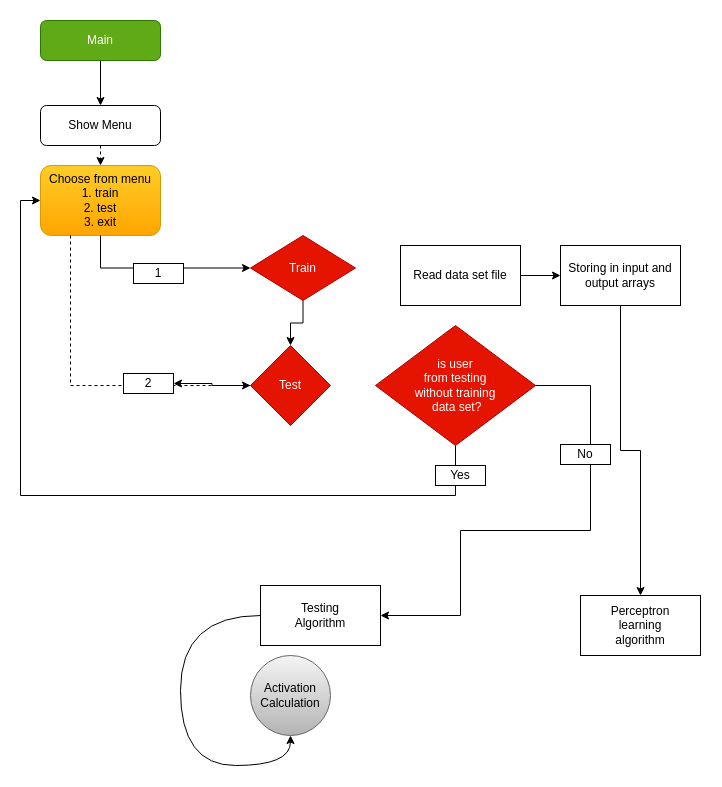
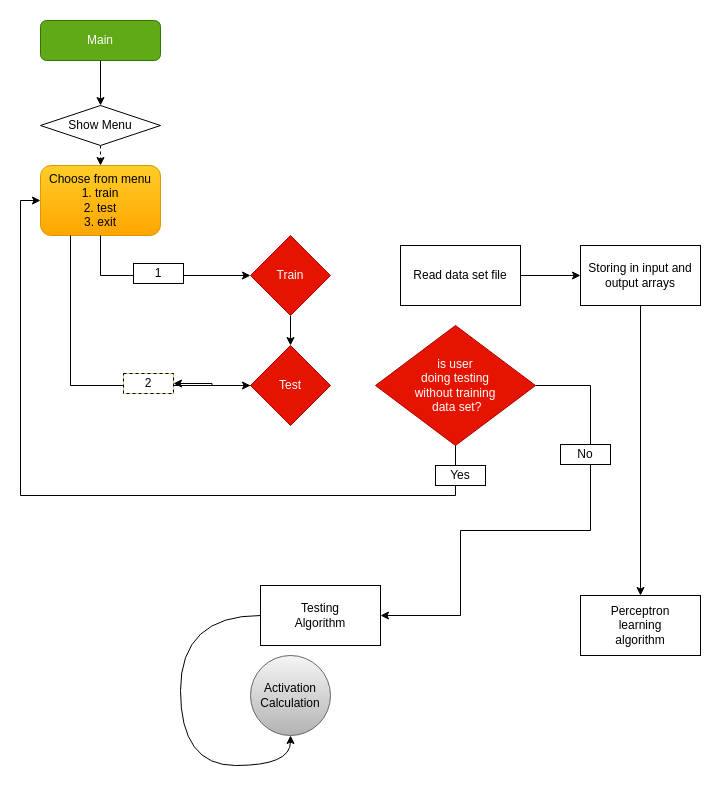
(101, 126) -> (101, 126)
(303, 268) -> (291, 276)
(621, 276) -> (641, 276)
(71, 338) -> (71, 338)
(149, 384) -> (149, 384)
(456, 386) -> (456, 386)
